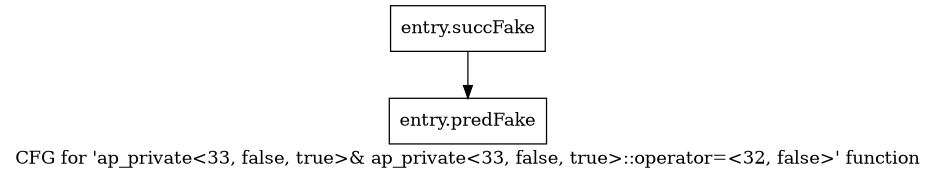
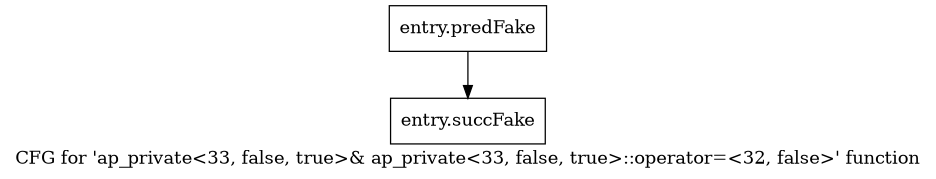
(468, 69) -> (468, 69)
